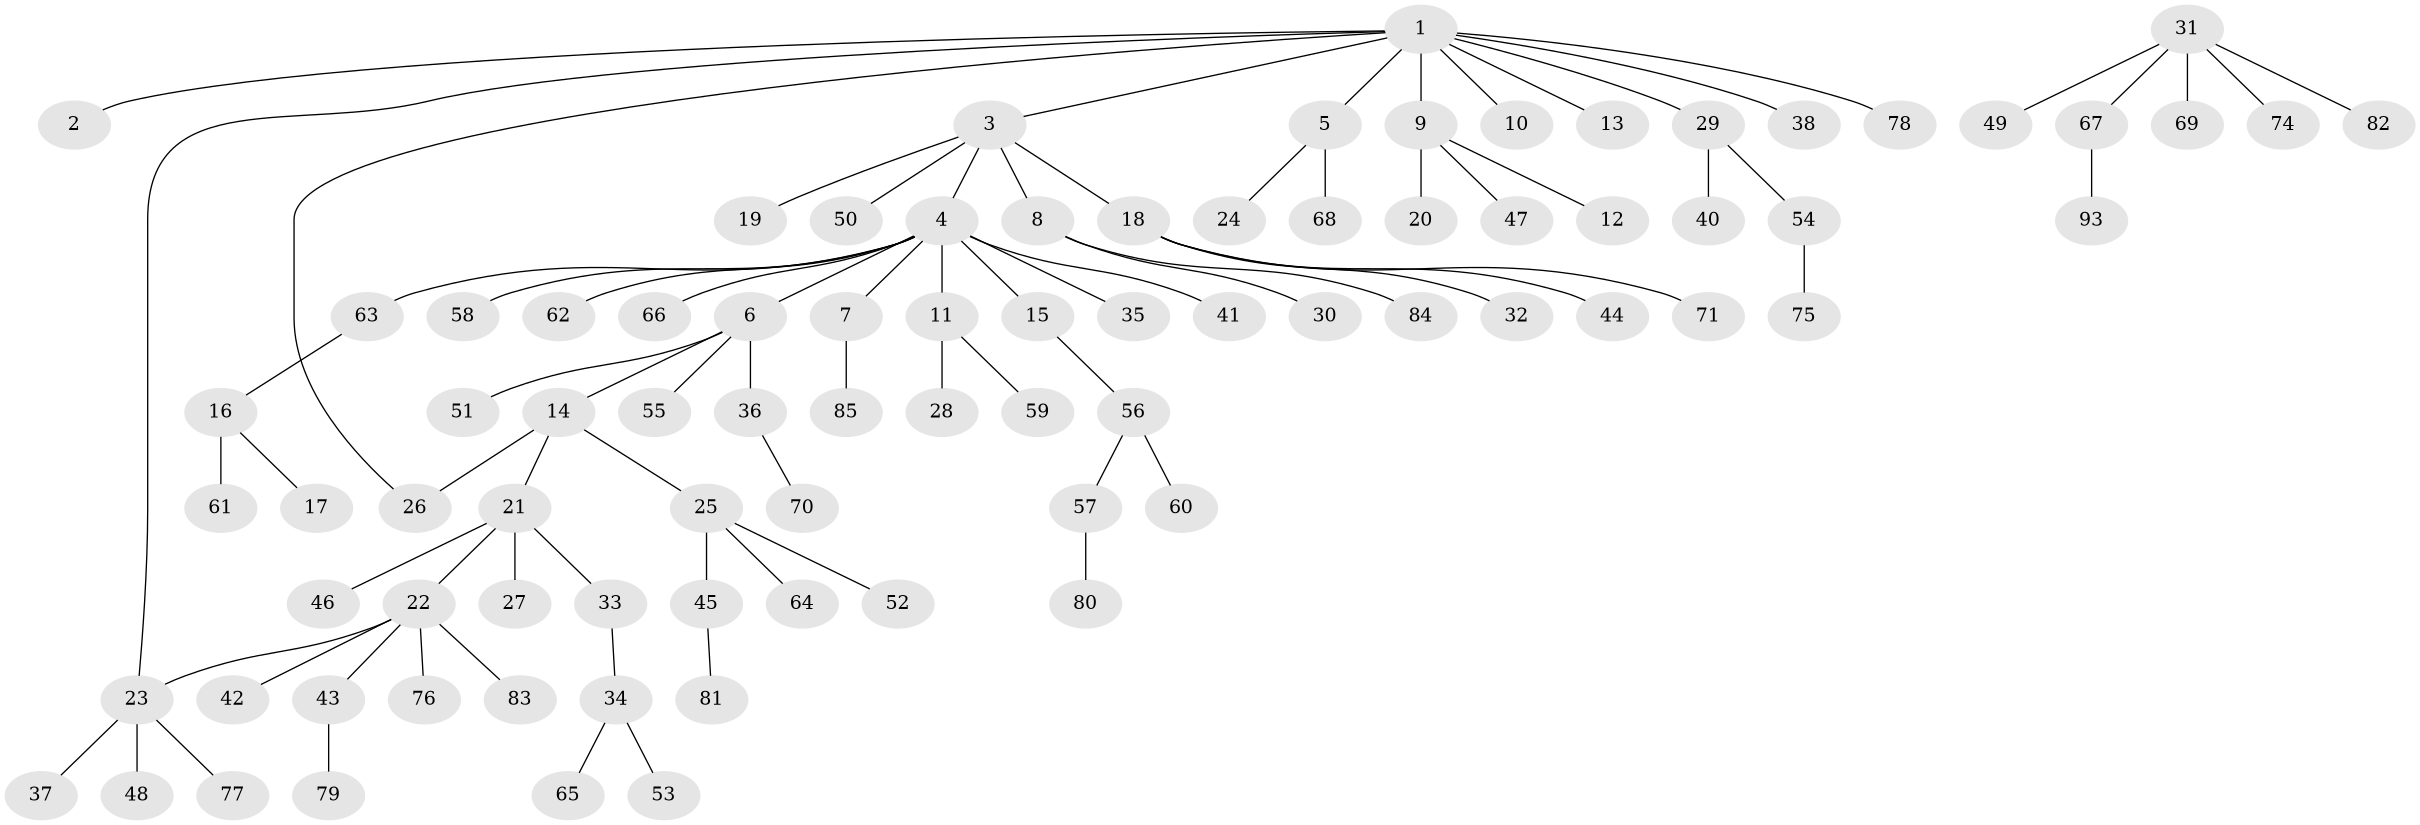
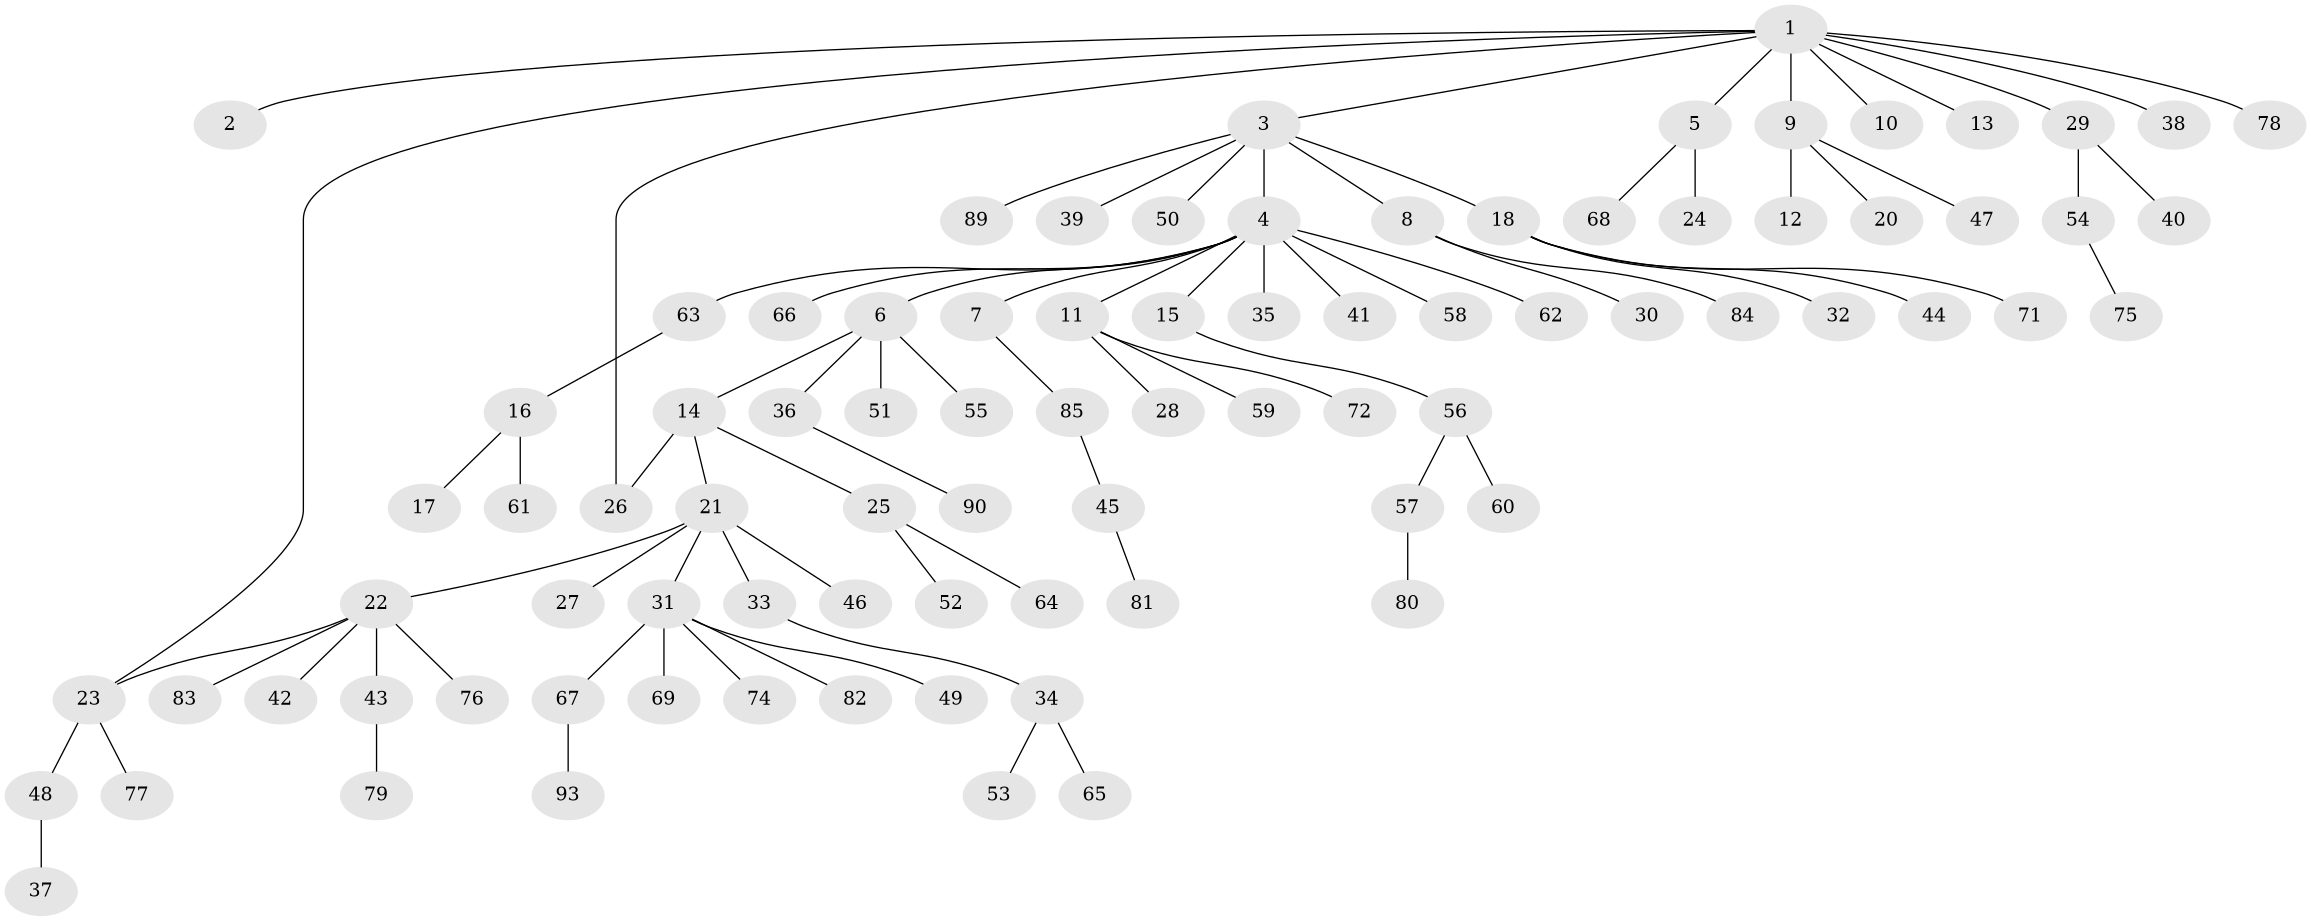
(750, 221) -> (977, 221)
none -> (1072, 221)
none -> (1360, 412)
(802, 508) -> (975, 508)
none -> (688, 556)
(707, 556) -> (1090, 460)
(89, 748) -> (41, 844)
